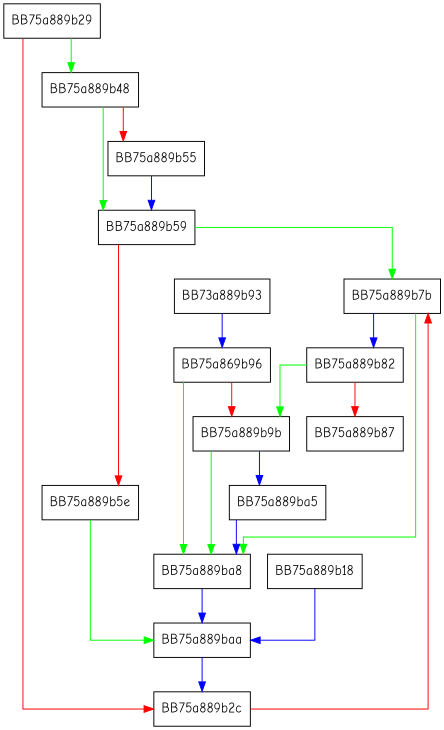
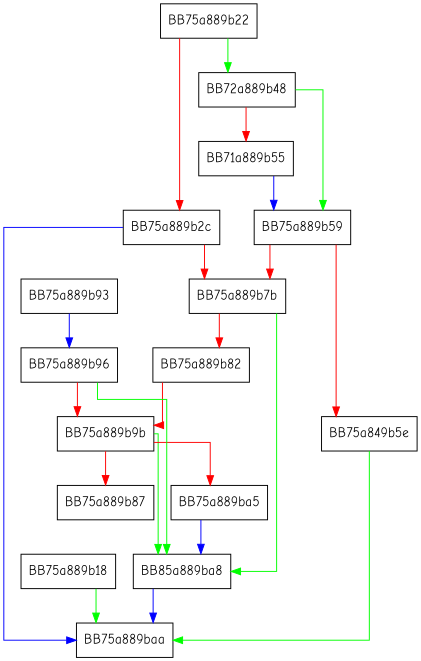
(52, 21) -> (209, 21)
(90, 90) -> (247, 90)
(156, 159) -> (246, 159)
(315, 227) -> (270, 257)
(222, 296) -> (69, 296)
(374, 326) -> (219, 326)
(222, 365) -> (69, 365)
(280, 373) -> (162, 393)
(355, 395) -> (106, 463)
(259, 463) -> (199, 442)
(90, 503) -> (369, 434)
(202, 571) -> (182, 571)
(313, 640) -> (96, 601)
(202, 670) -> (4, 406)
